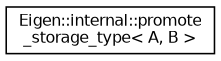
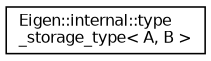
(110, 30) -> (106, 30)
